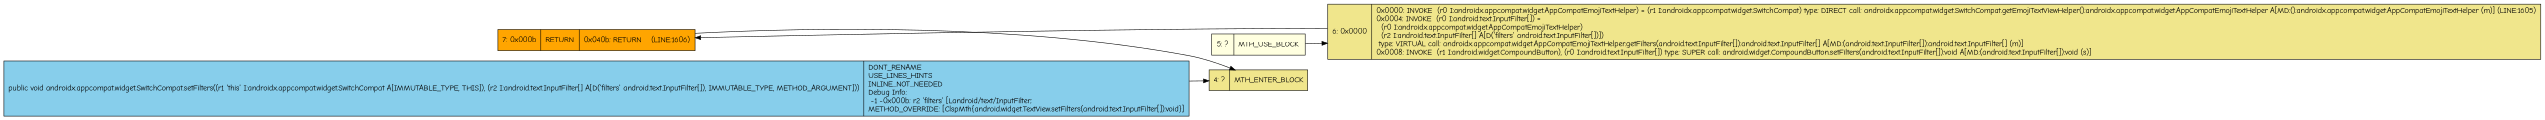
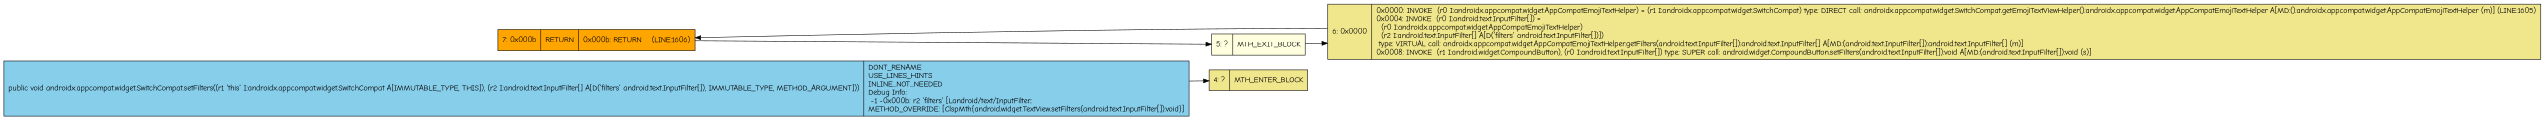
(1018, 35) -> (950, 42)
(637, 40) -> (637, 40)
(1269, 44) -> (1269, 44)
